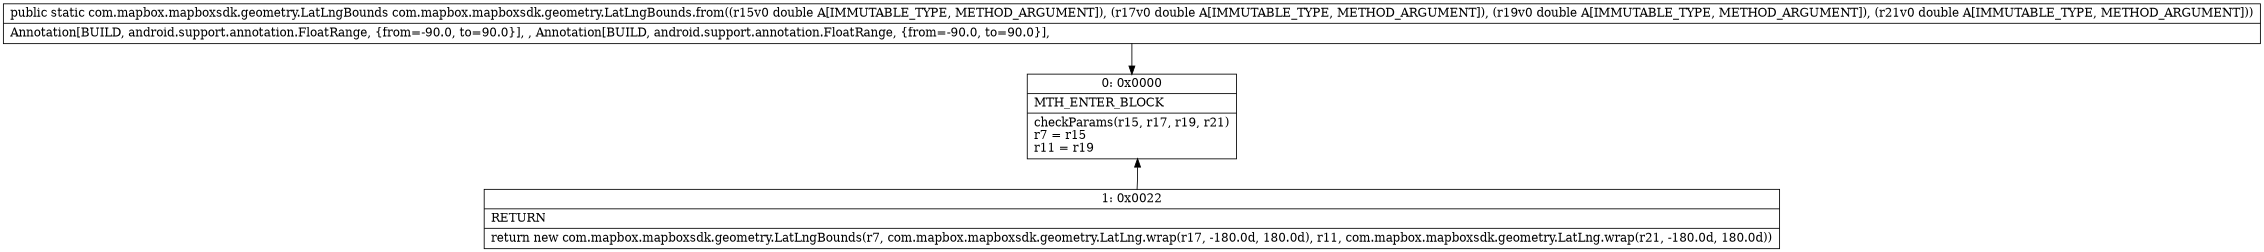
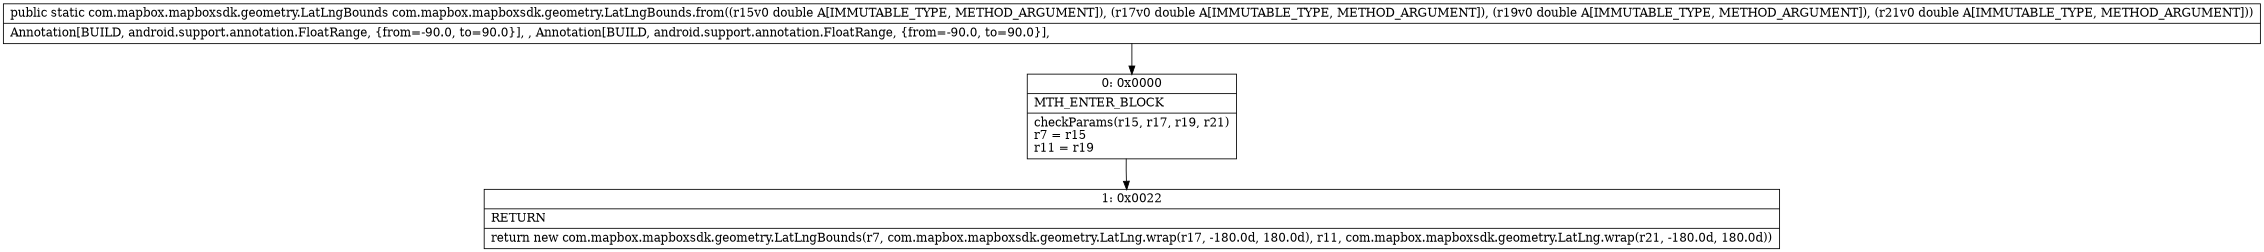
(1138, 179) -> (1126, 170)
